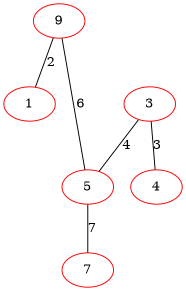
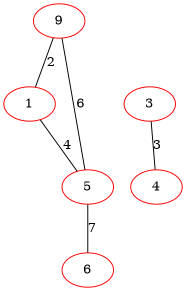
(119, 146) -> (59, 146)
(88, 270) -> (88, 270)
